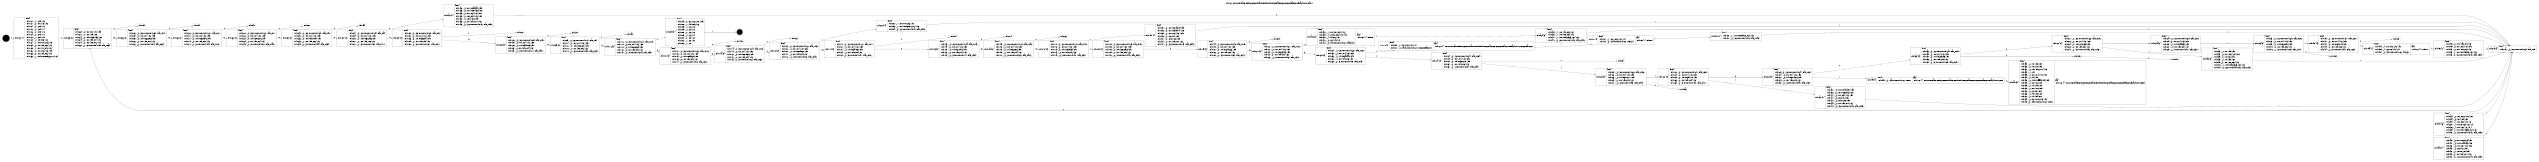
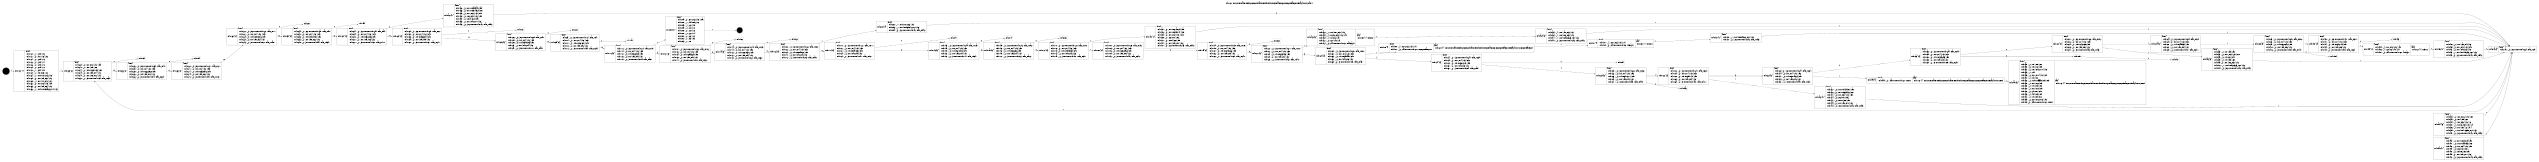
(252, 26) -> none
